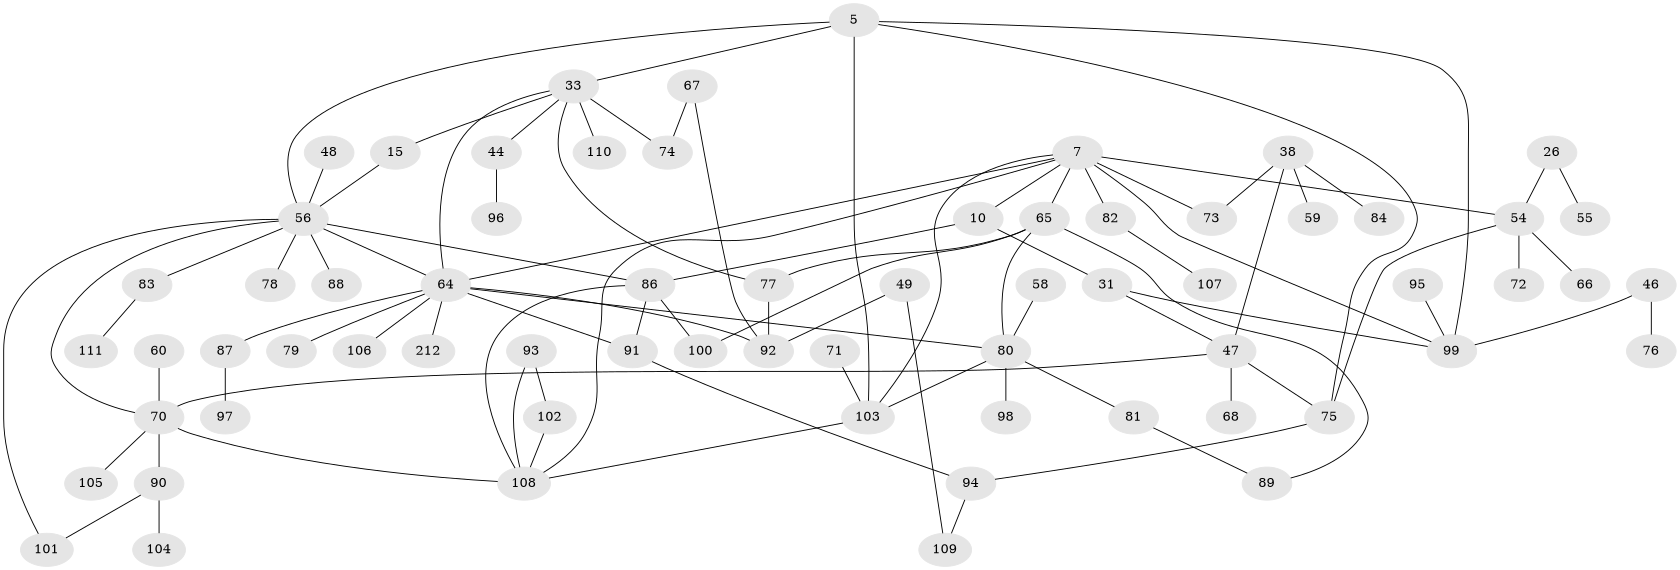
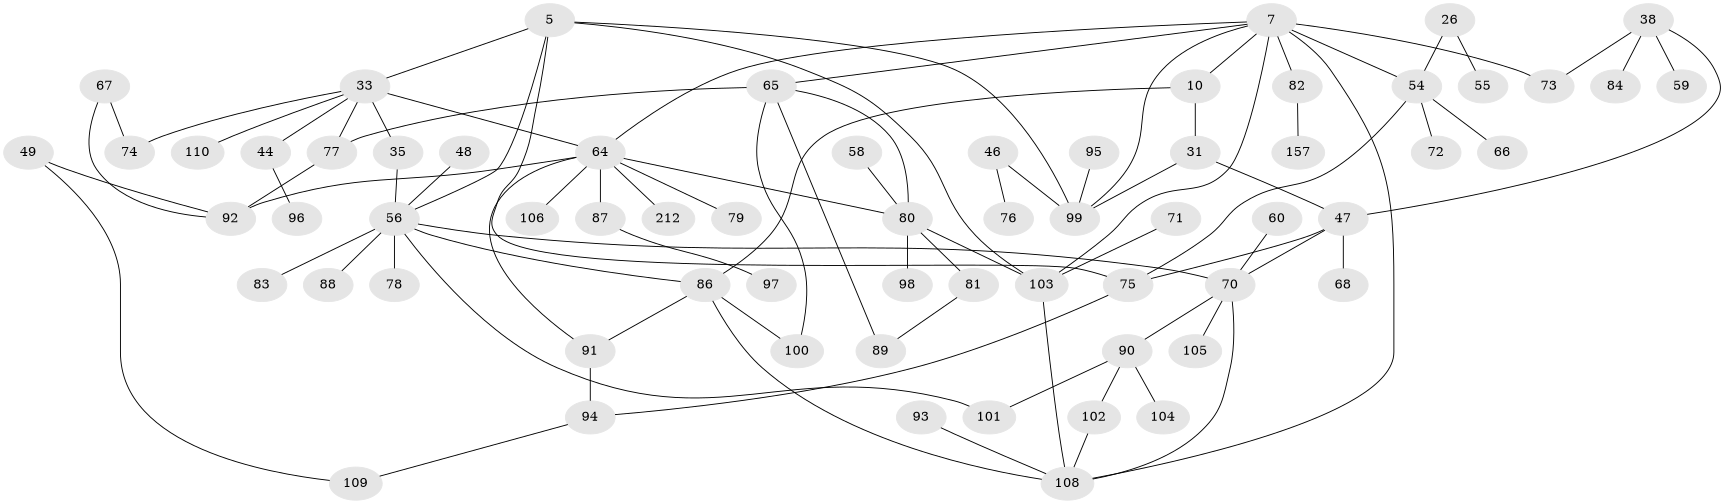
(395, 153) -> (398, 153)
(375, 252) -> none
(1210, 285) -> (1298, 153)
(91, 351) -> none
(541, 384) -> (1111, 384)
